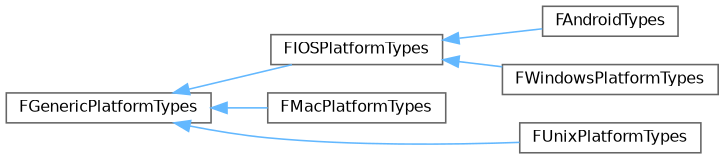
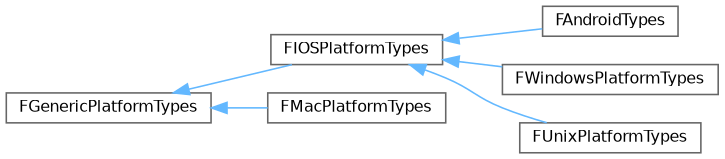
(354, 143) -> (485, 99)
